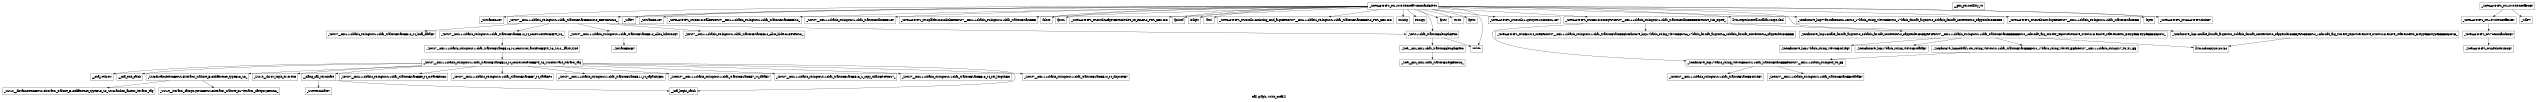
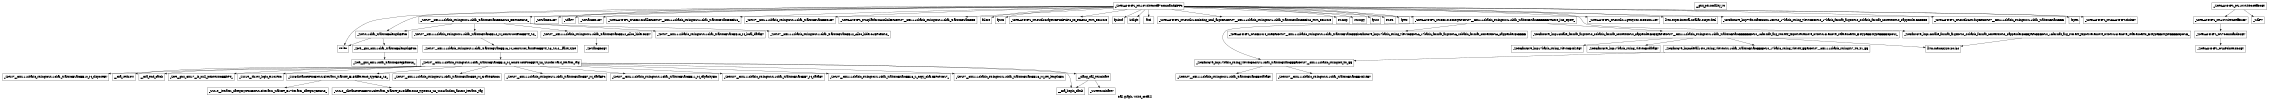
none -> (201, 77)
